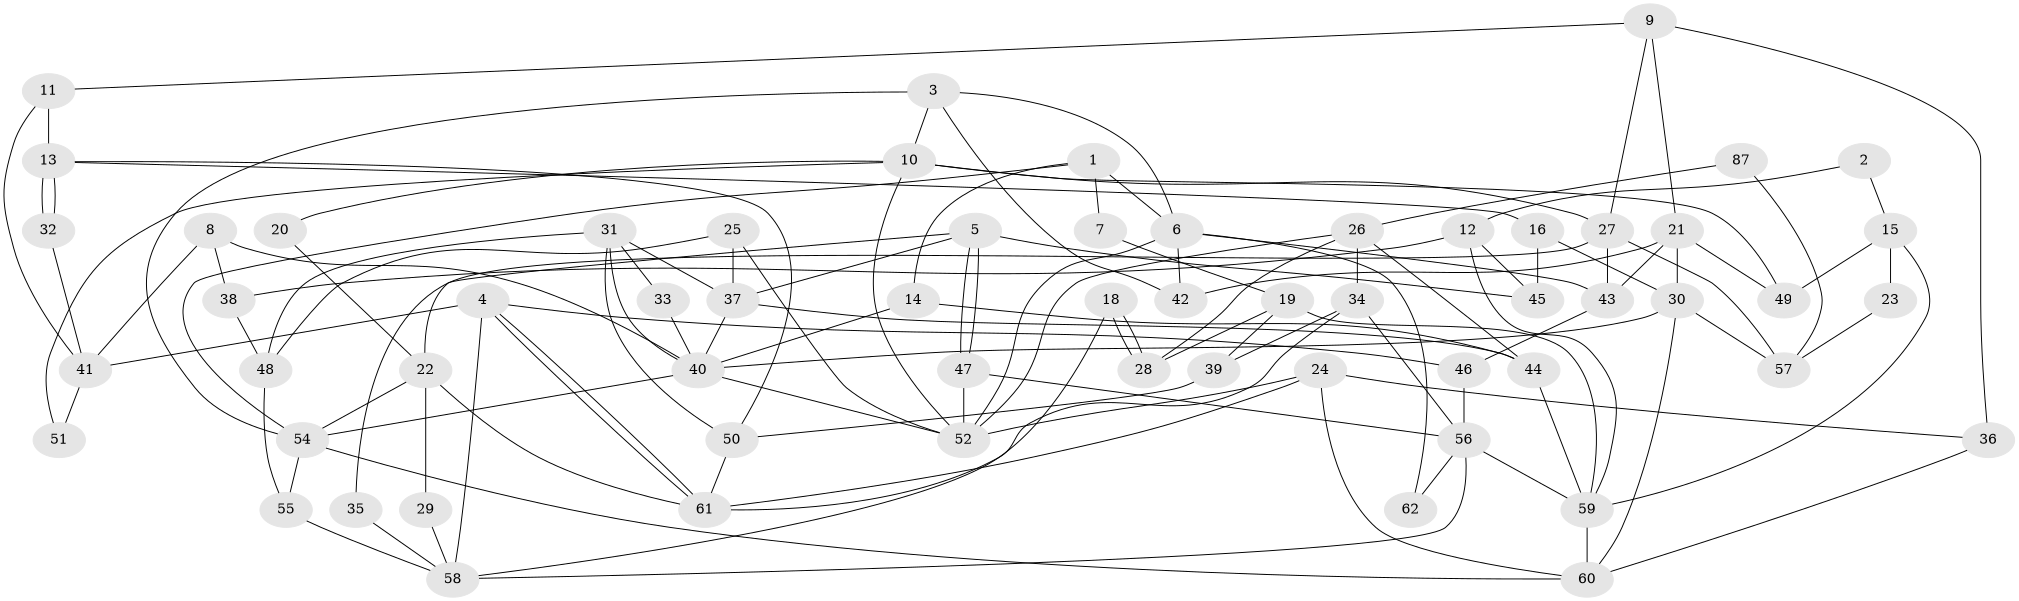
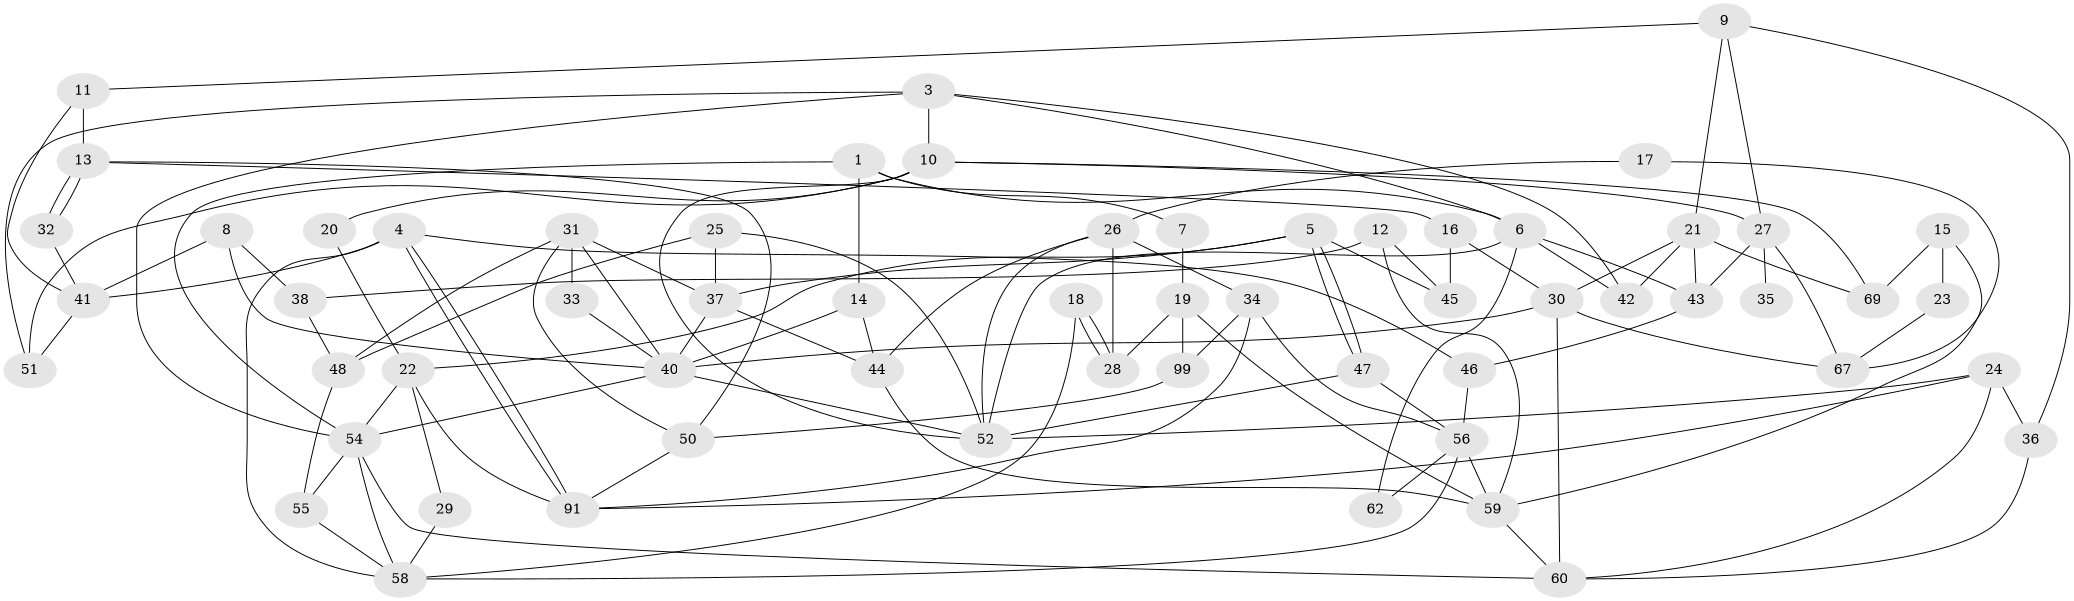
none -> (361, 104)
(1741, 161) -> (1645, 161)
(1864, 161) -> none
(1784, 301) -> (1873, 301)
(1214, 370) -> (1183, 370)
(1784, 370) -> (1843, 370)
(705, 510) -> (573, 510)
(404, 545) -> (373, 511)
